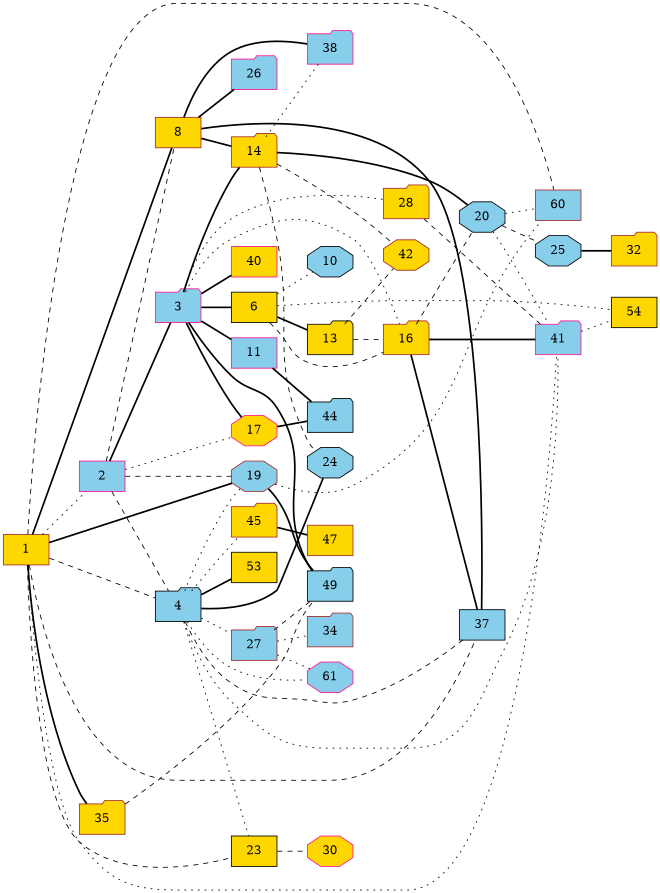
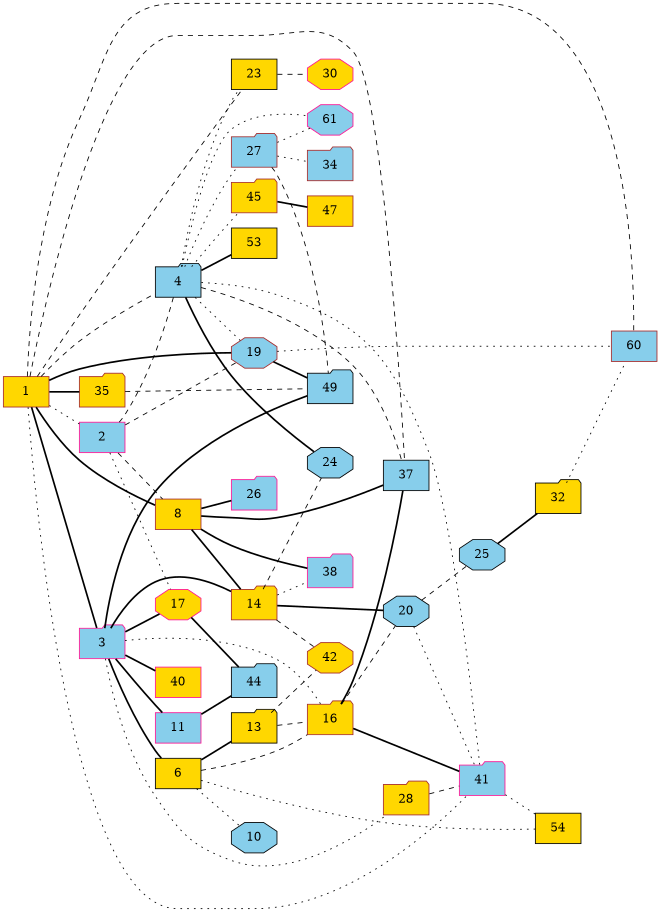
(520, 211) -> (596, 422)
(634, 251) -> (558, 498)
(140, 392) -> (64, 518)
